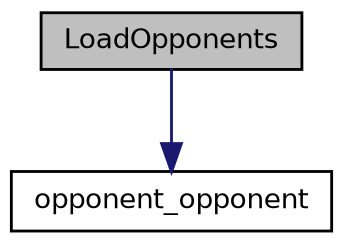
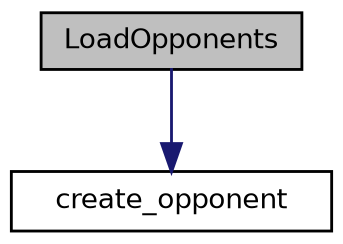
(172, 201) -> (172, 201)
